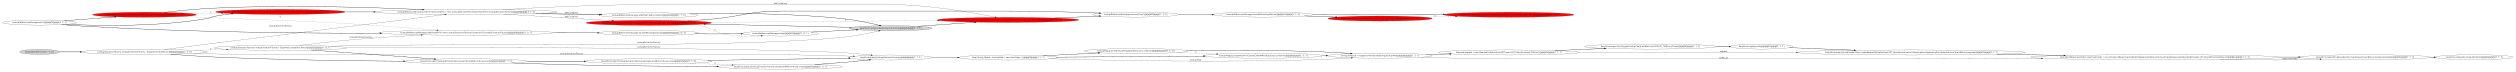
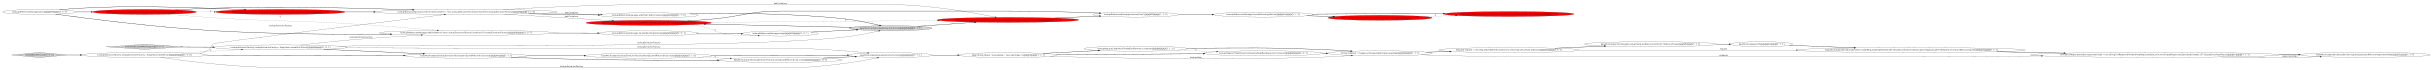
none -> (145, 47)
(40, 52) -> (40, 55)
(2474, 57) -> none
